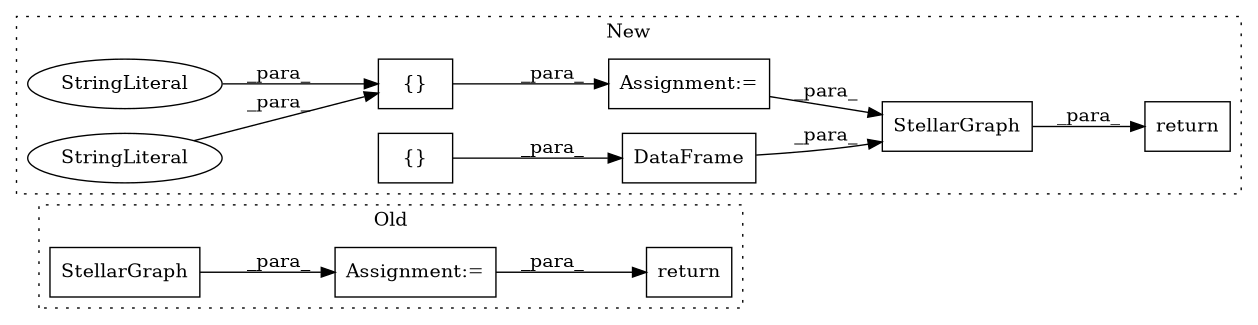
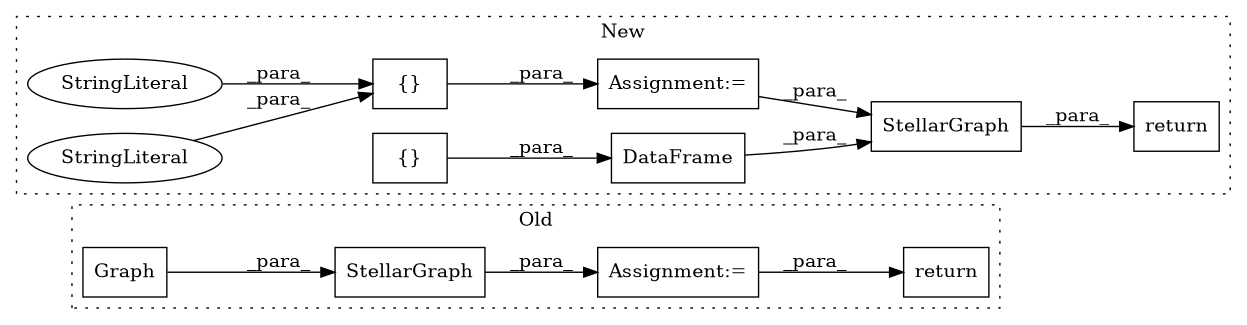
none -> (125, 272)
